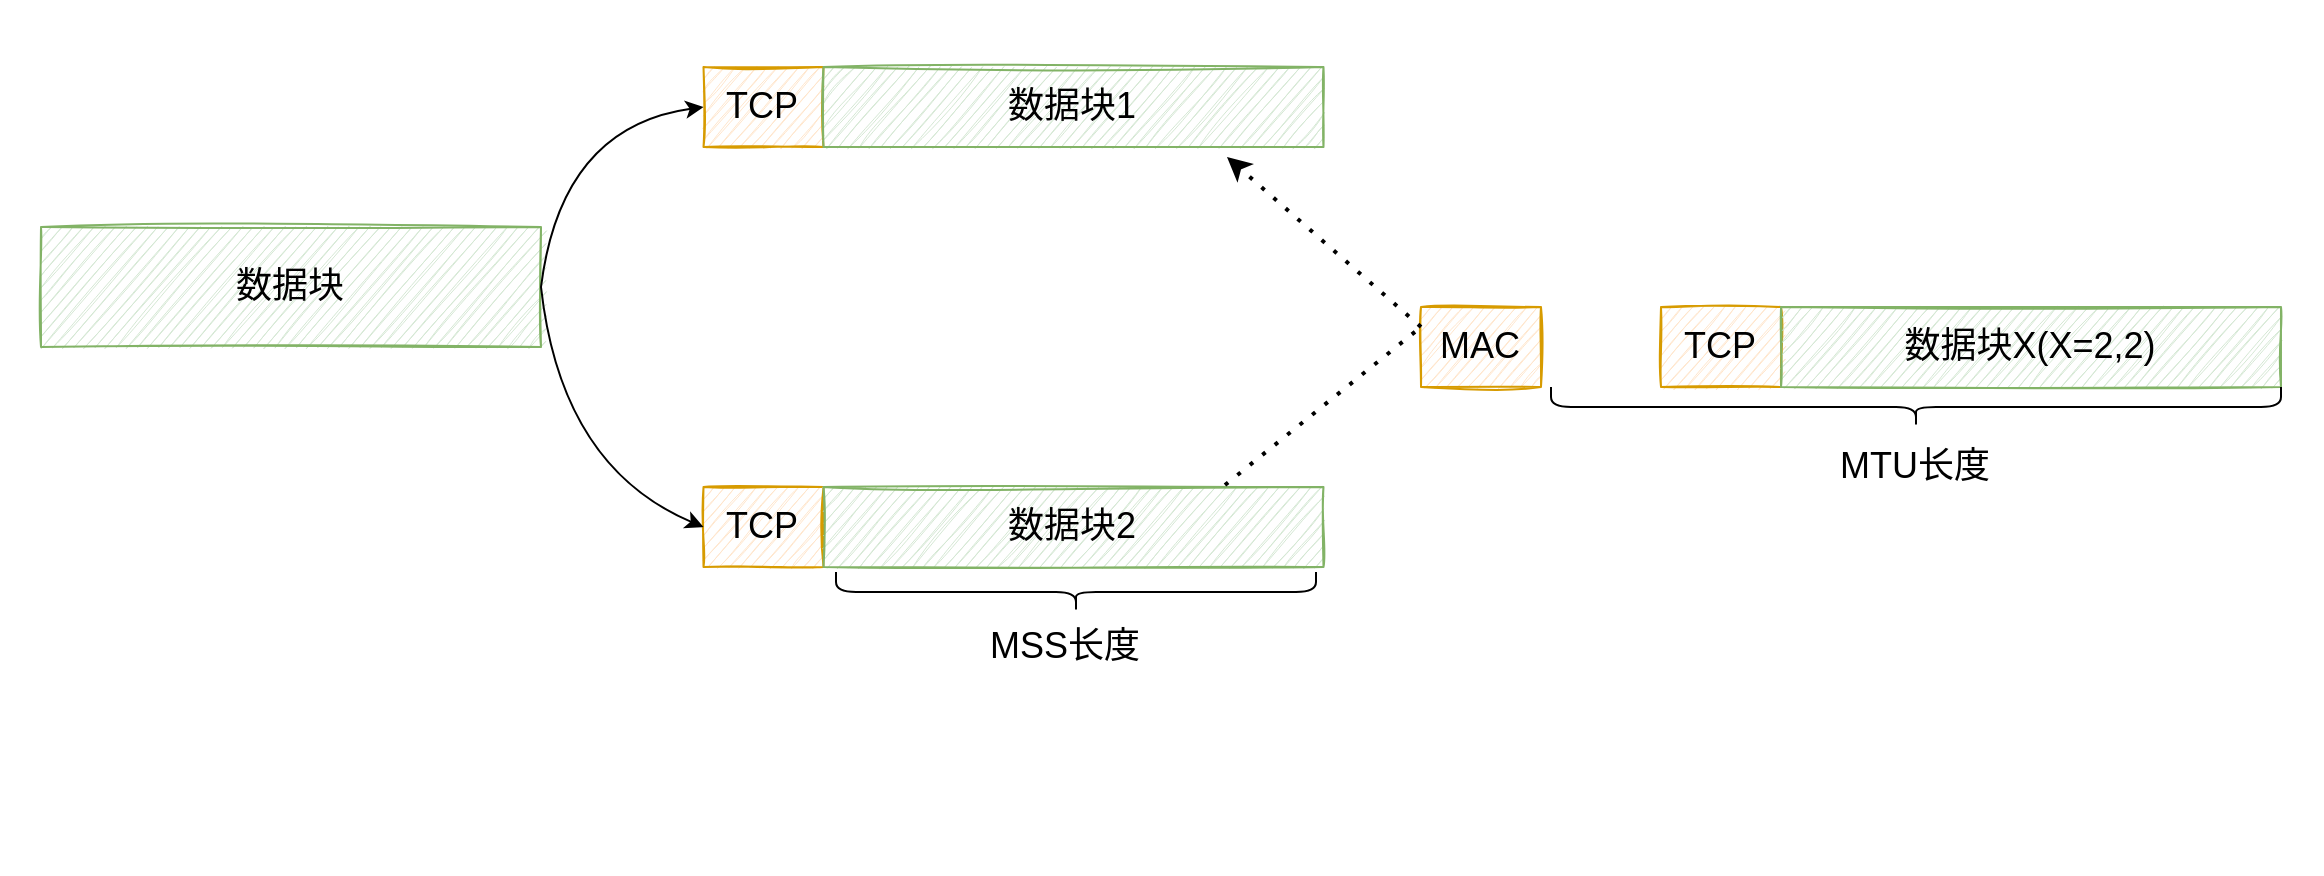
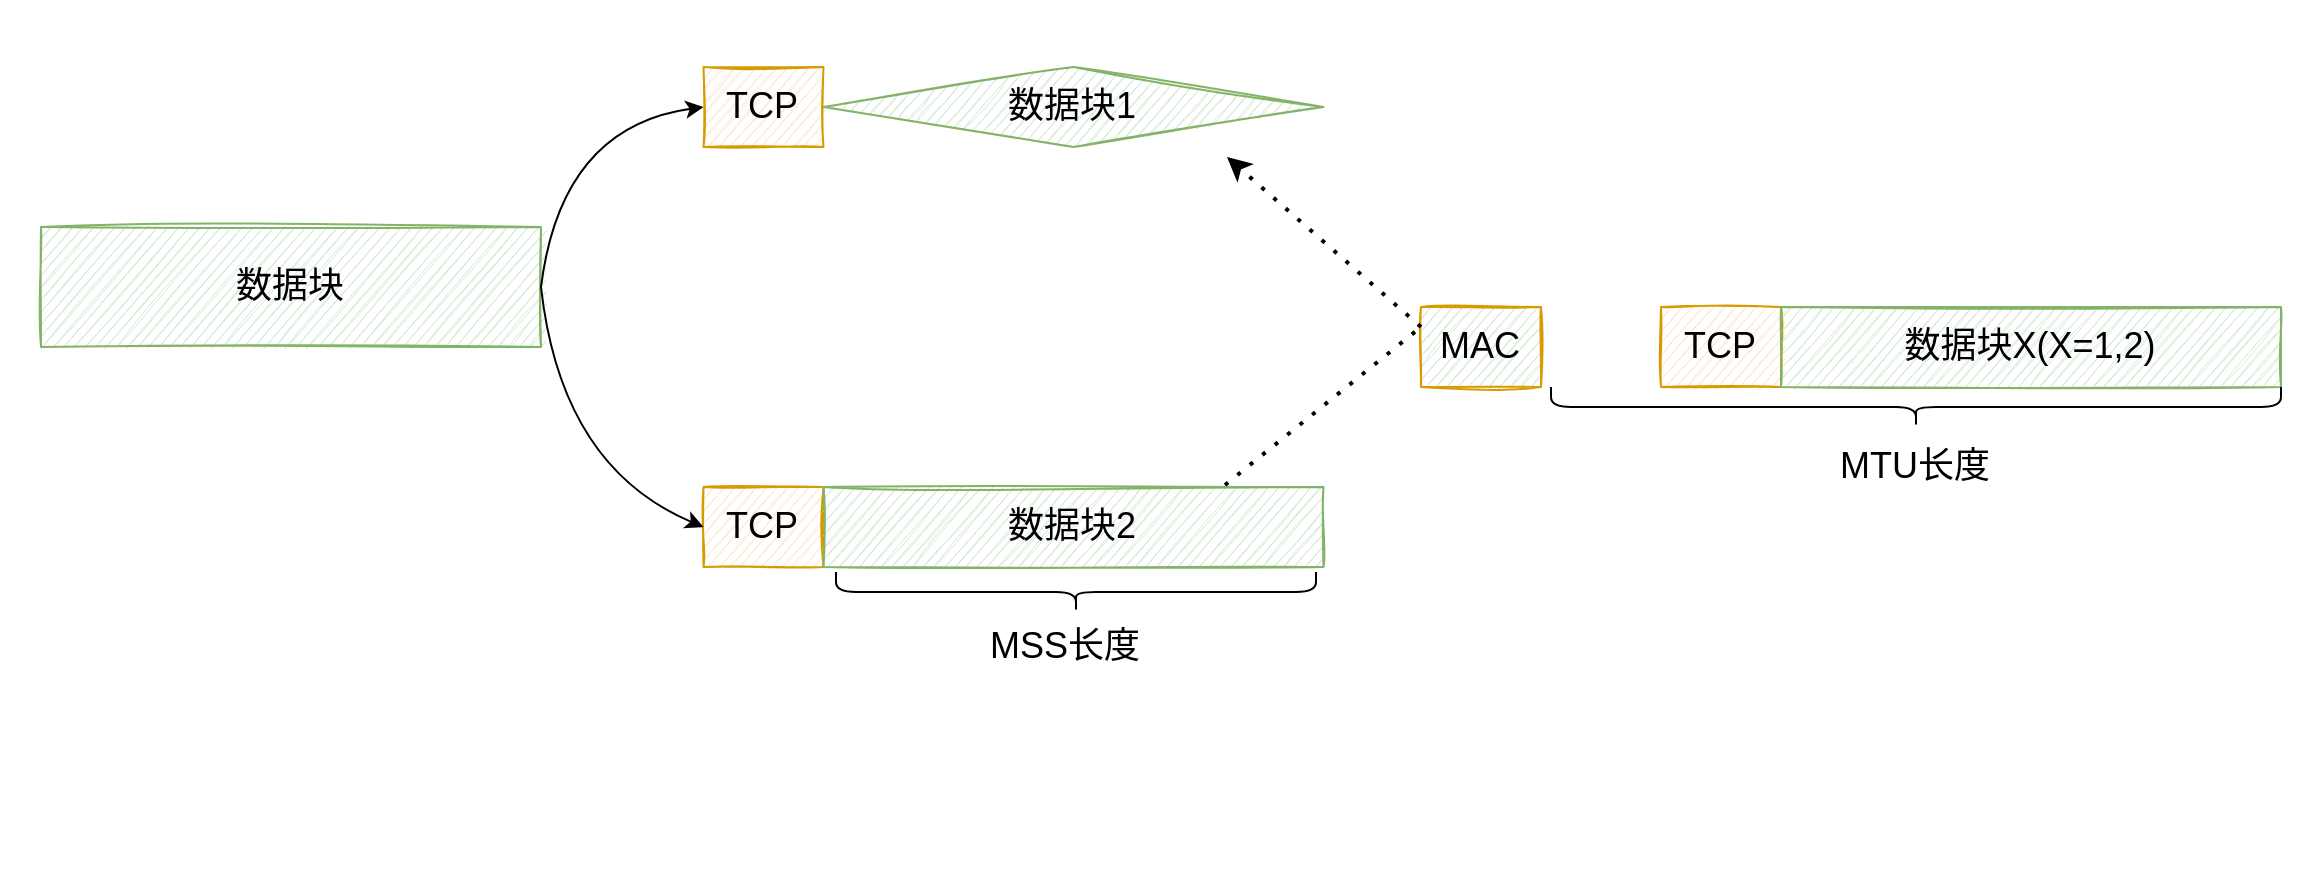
(1074, 107) -> (1074, 107)
(1481, 347) -> (1481, 347)
(2031, 347) -> (2031, 347)
